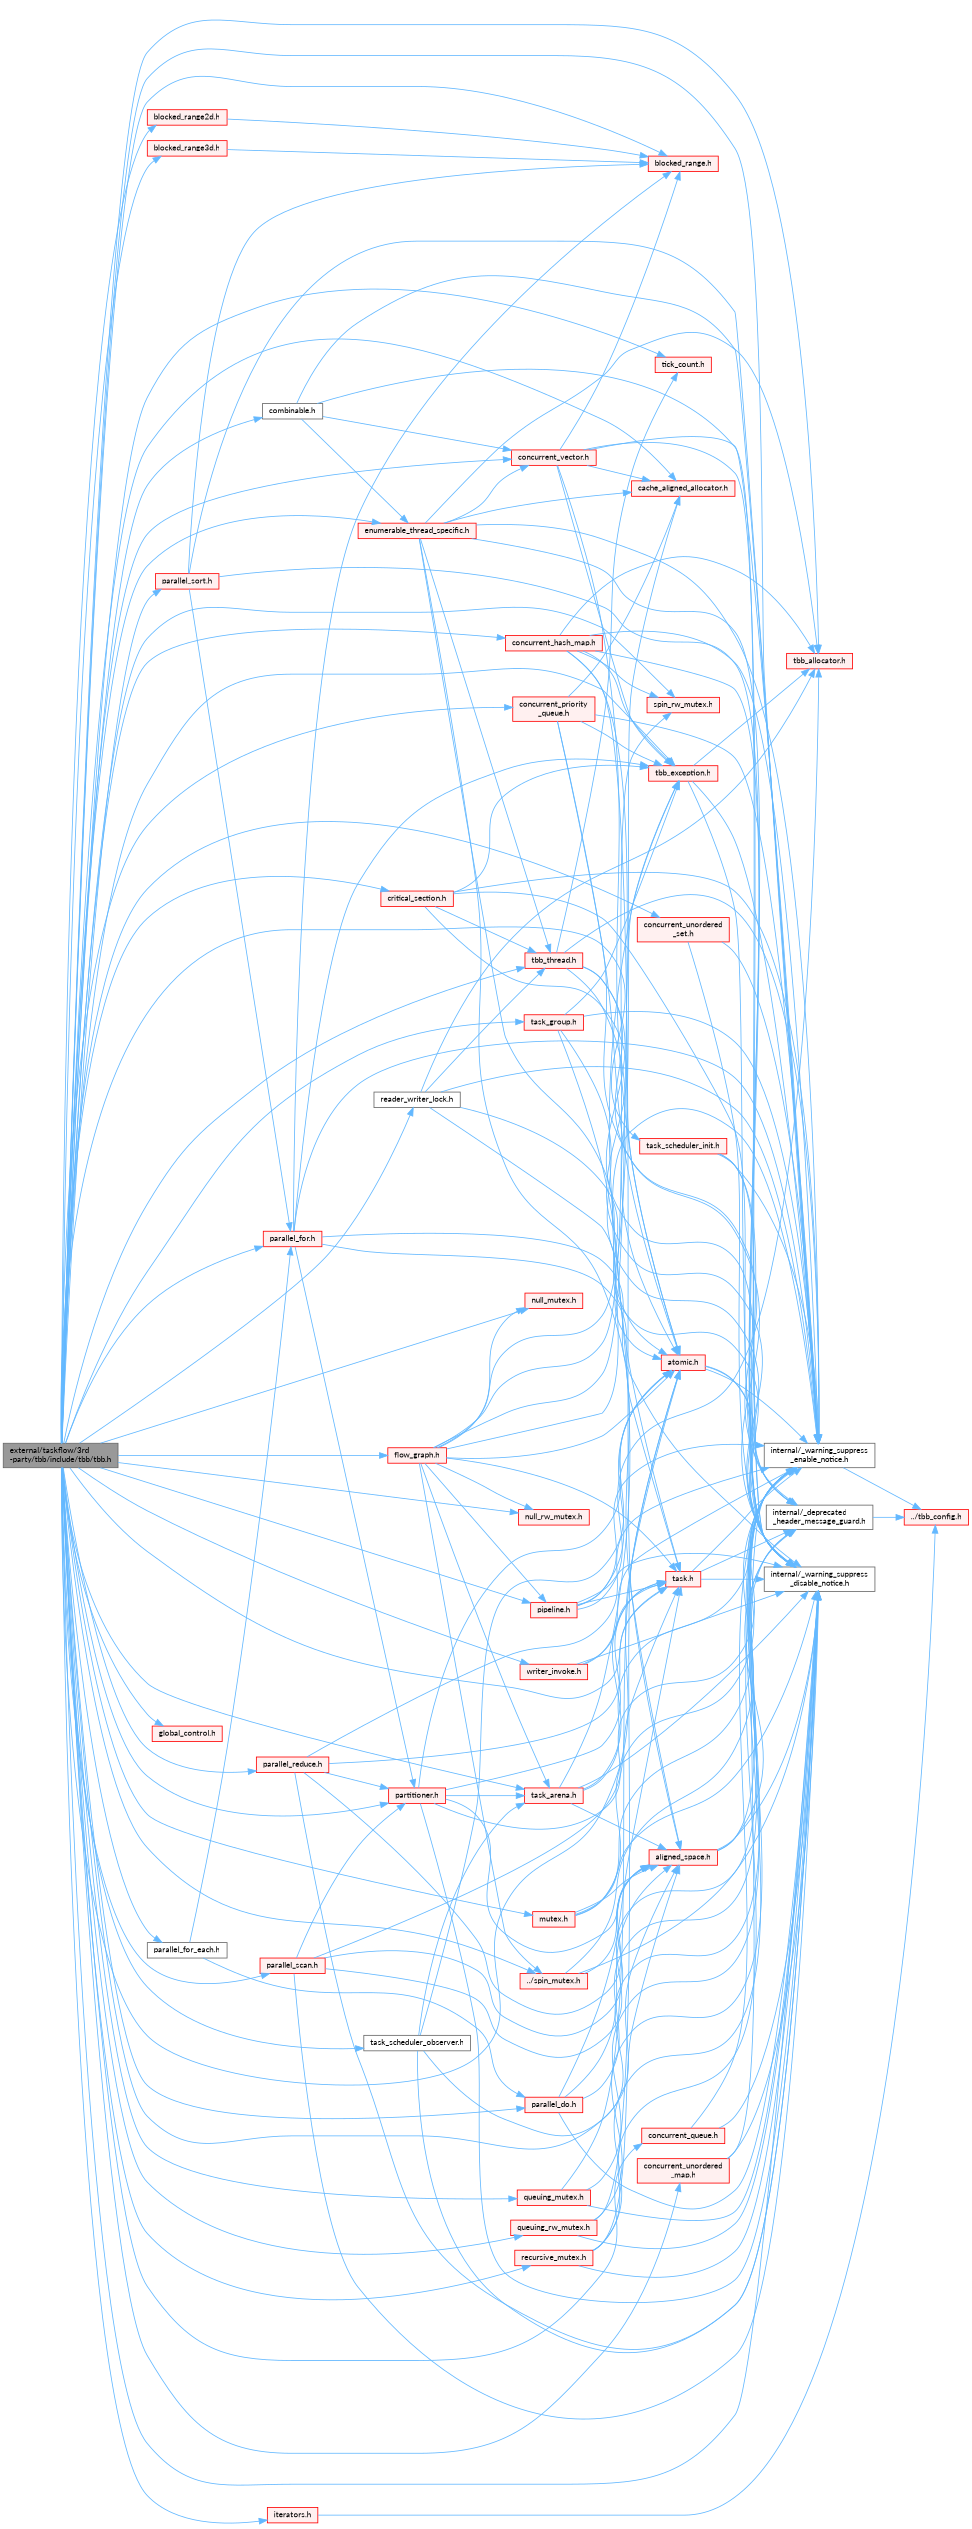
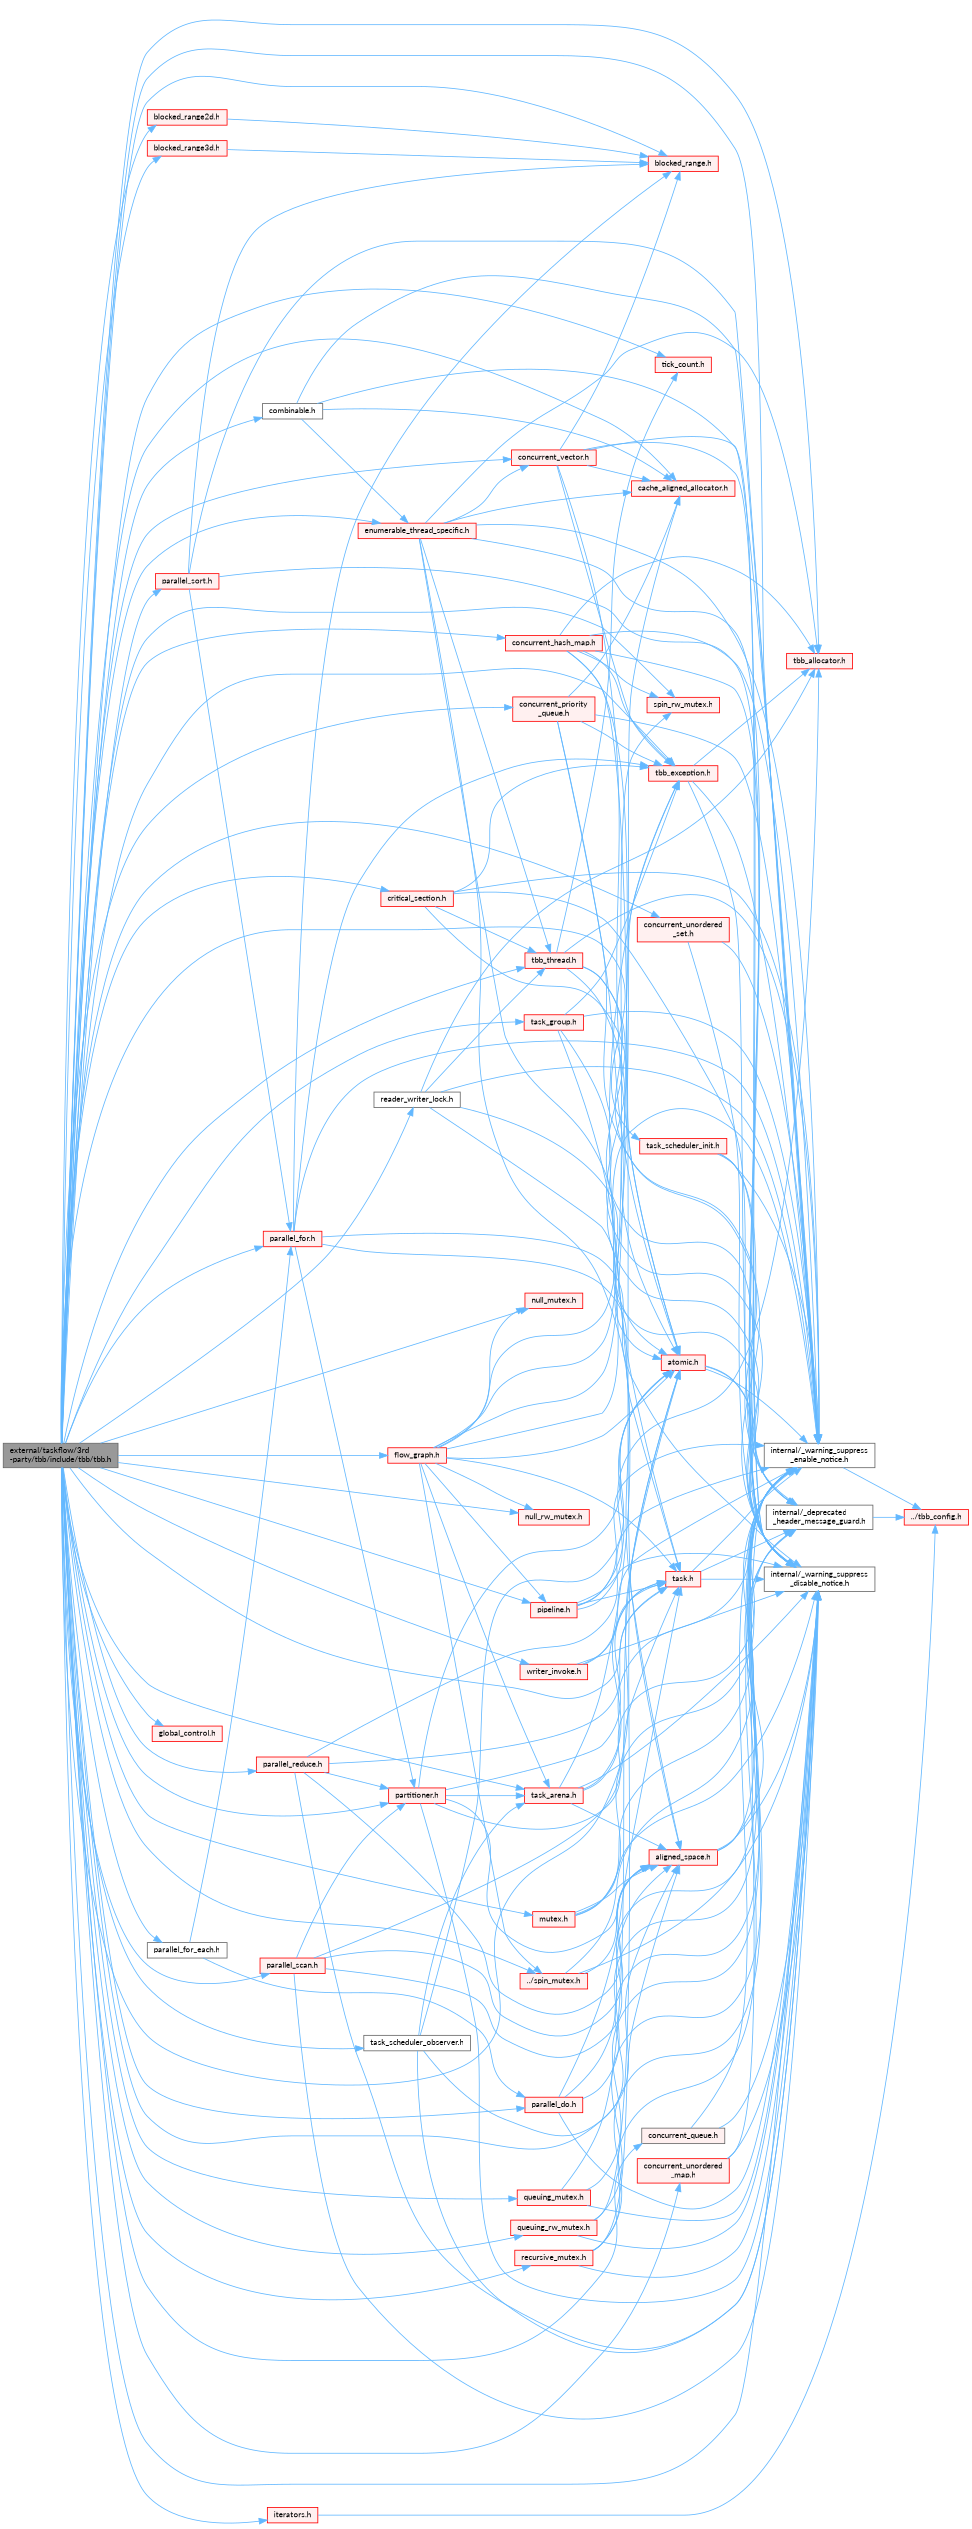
(413, 433) -> (500, 418)
(683, 2136) -> (683, 2136)
